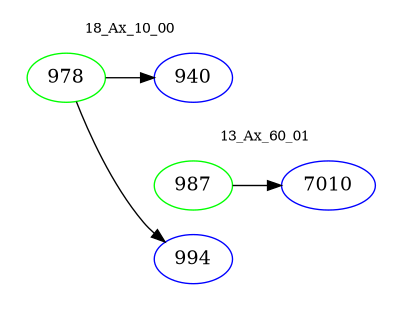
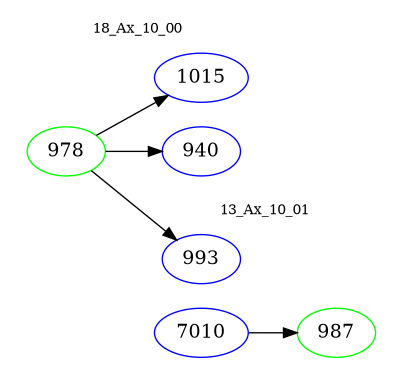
none -> (201, 78)
(265, 137) -> (265, 211)
(250, 185) -> (266, 333)
(193, 259) -> (201, 259)
